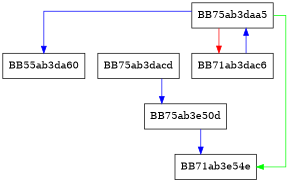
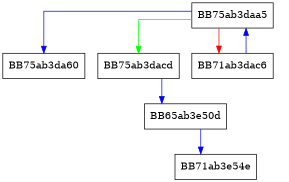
(44, 66) -> (44, 66)
(286, 96) -> (152, 20)
(186, 116) -> (186, 116)
